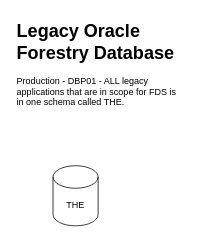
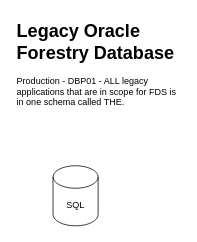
(75, 205) -> (75, 205)
